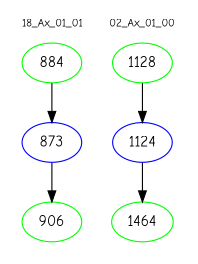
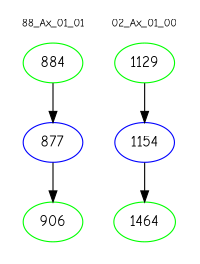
(52, 24) -> (54, 24)
(142, 63) -> (145, 63)
(52, 142) -> (53, 142)
(142, 142) -> (145, 142)
